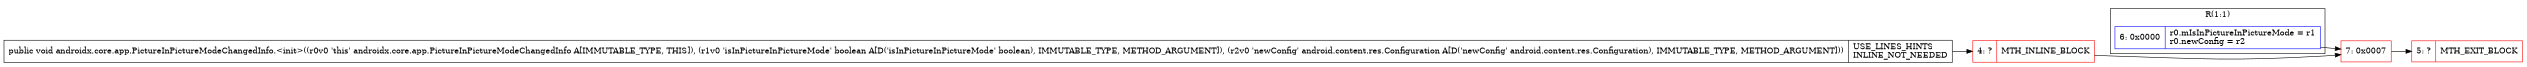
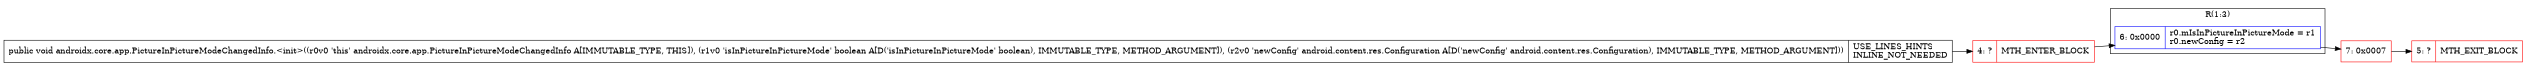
(2218, 15) -> (2218, 15)
(2046, 51) -> (2045, 51)
(2215, 59) -> (2102, 46)
